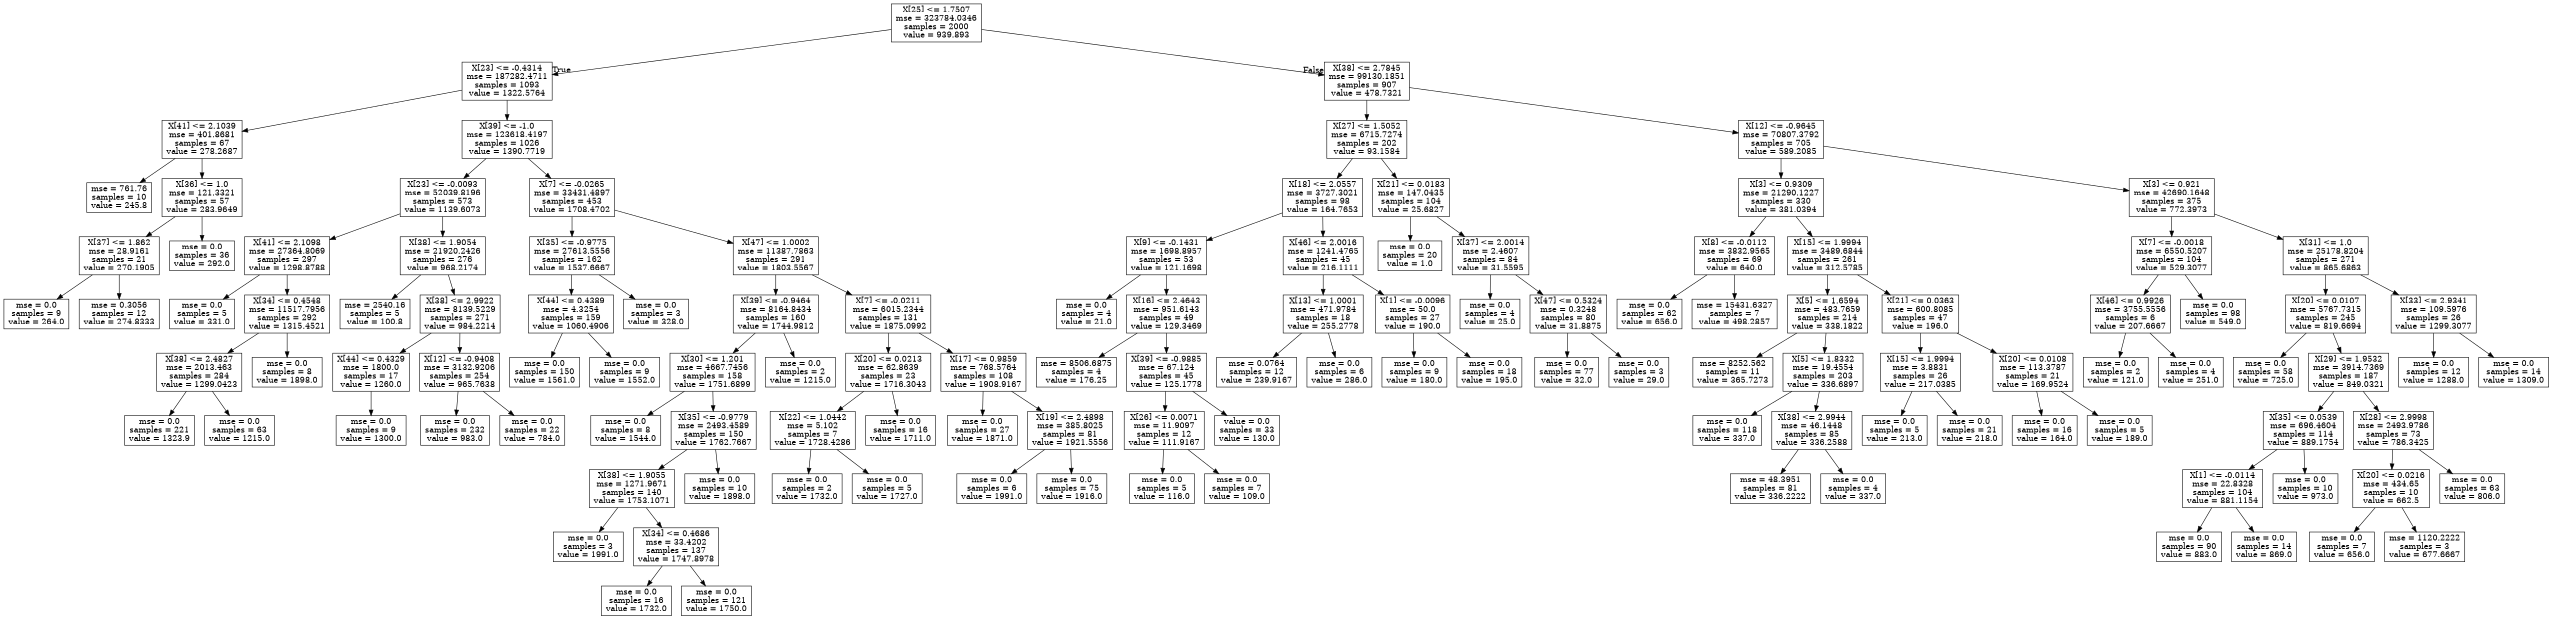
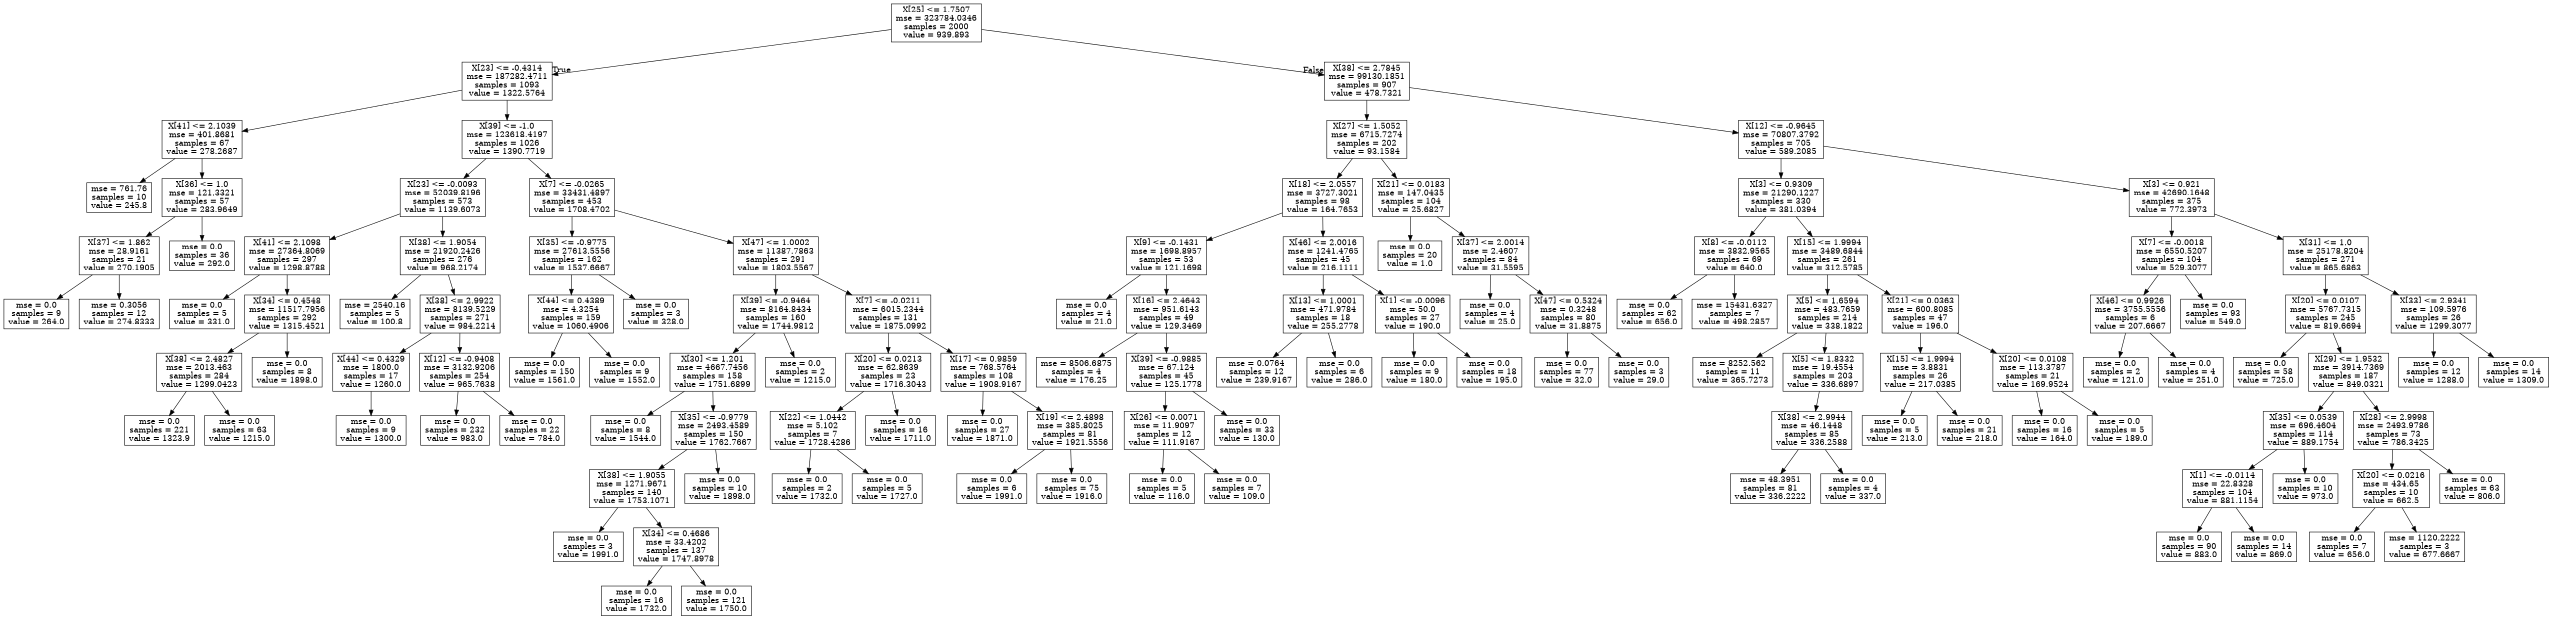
(2213, 314) -> (2213, 314)
(1247, 430) -> (1247, 430)
(1727, 430) -> none
